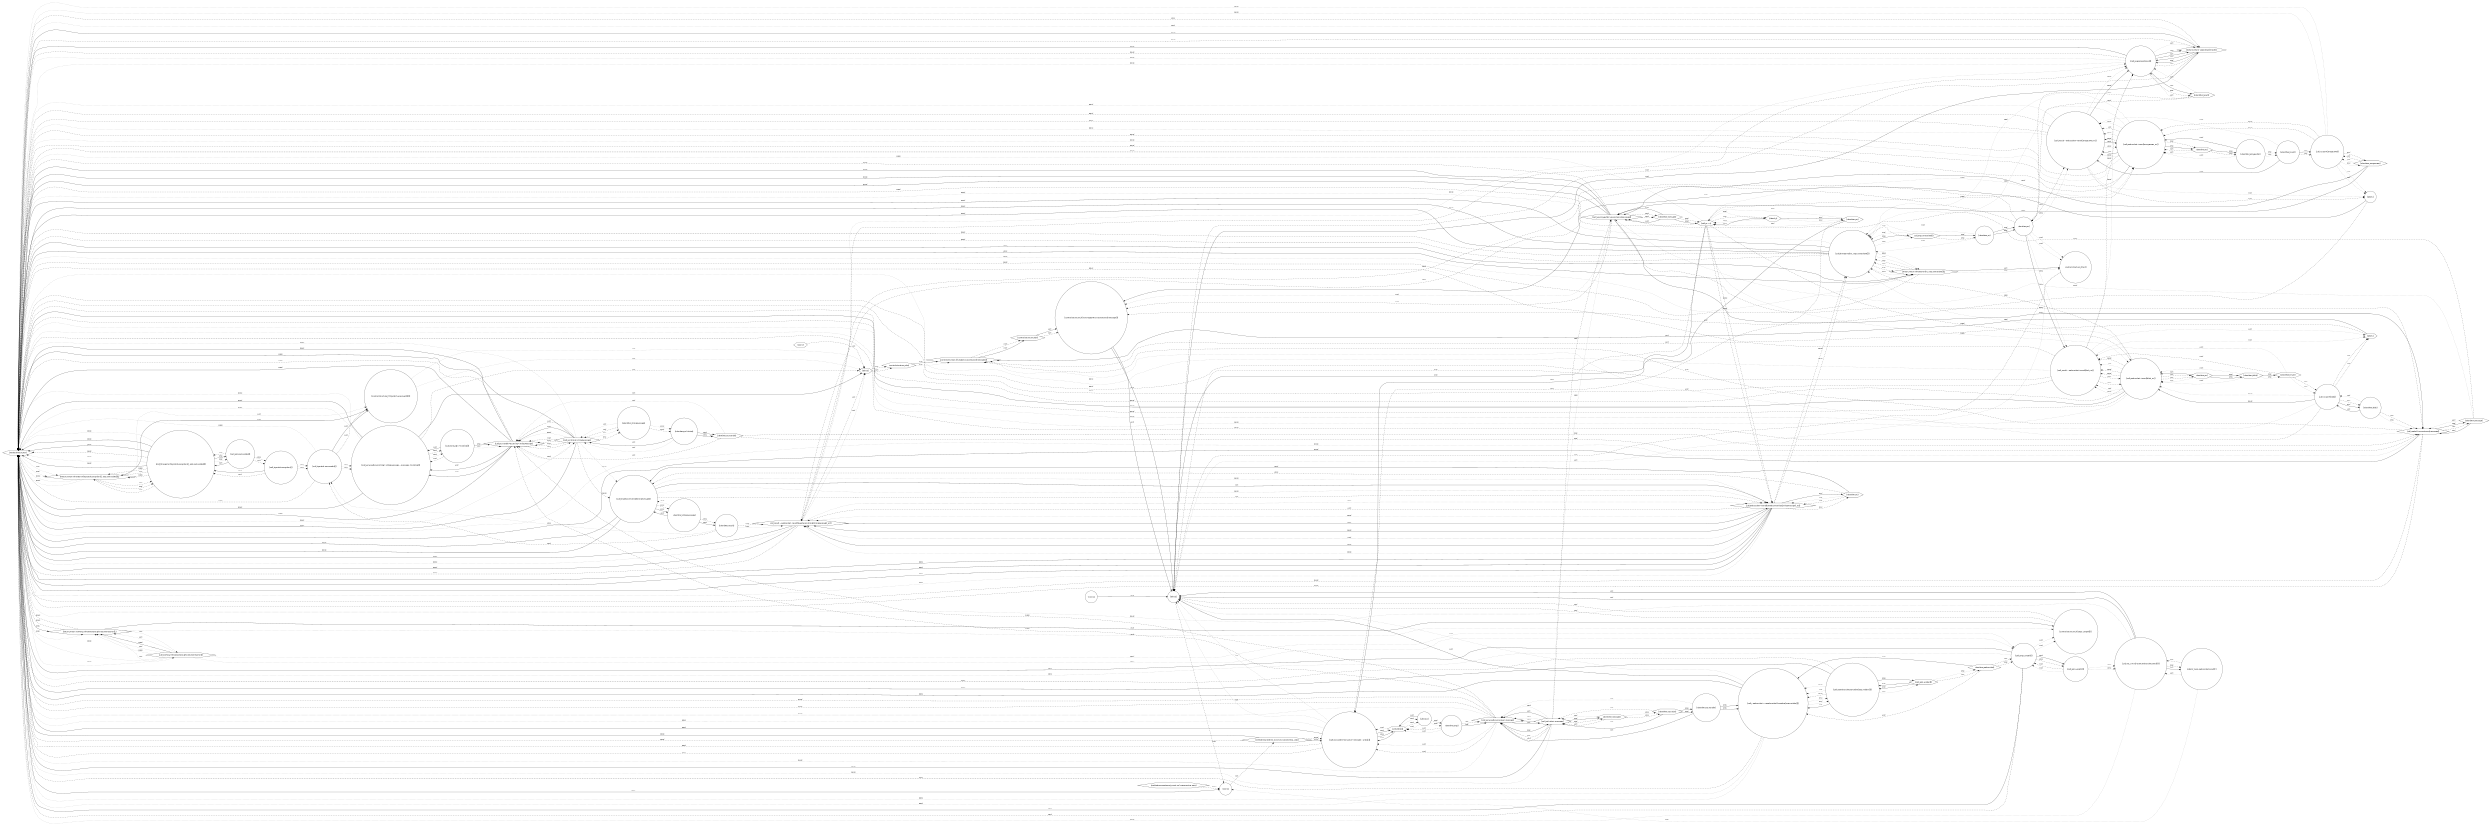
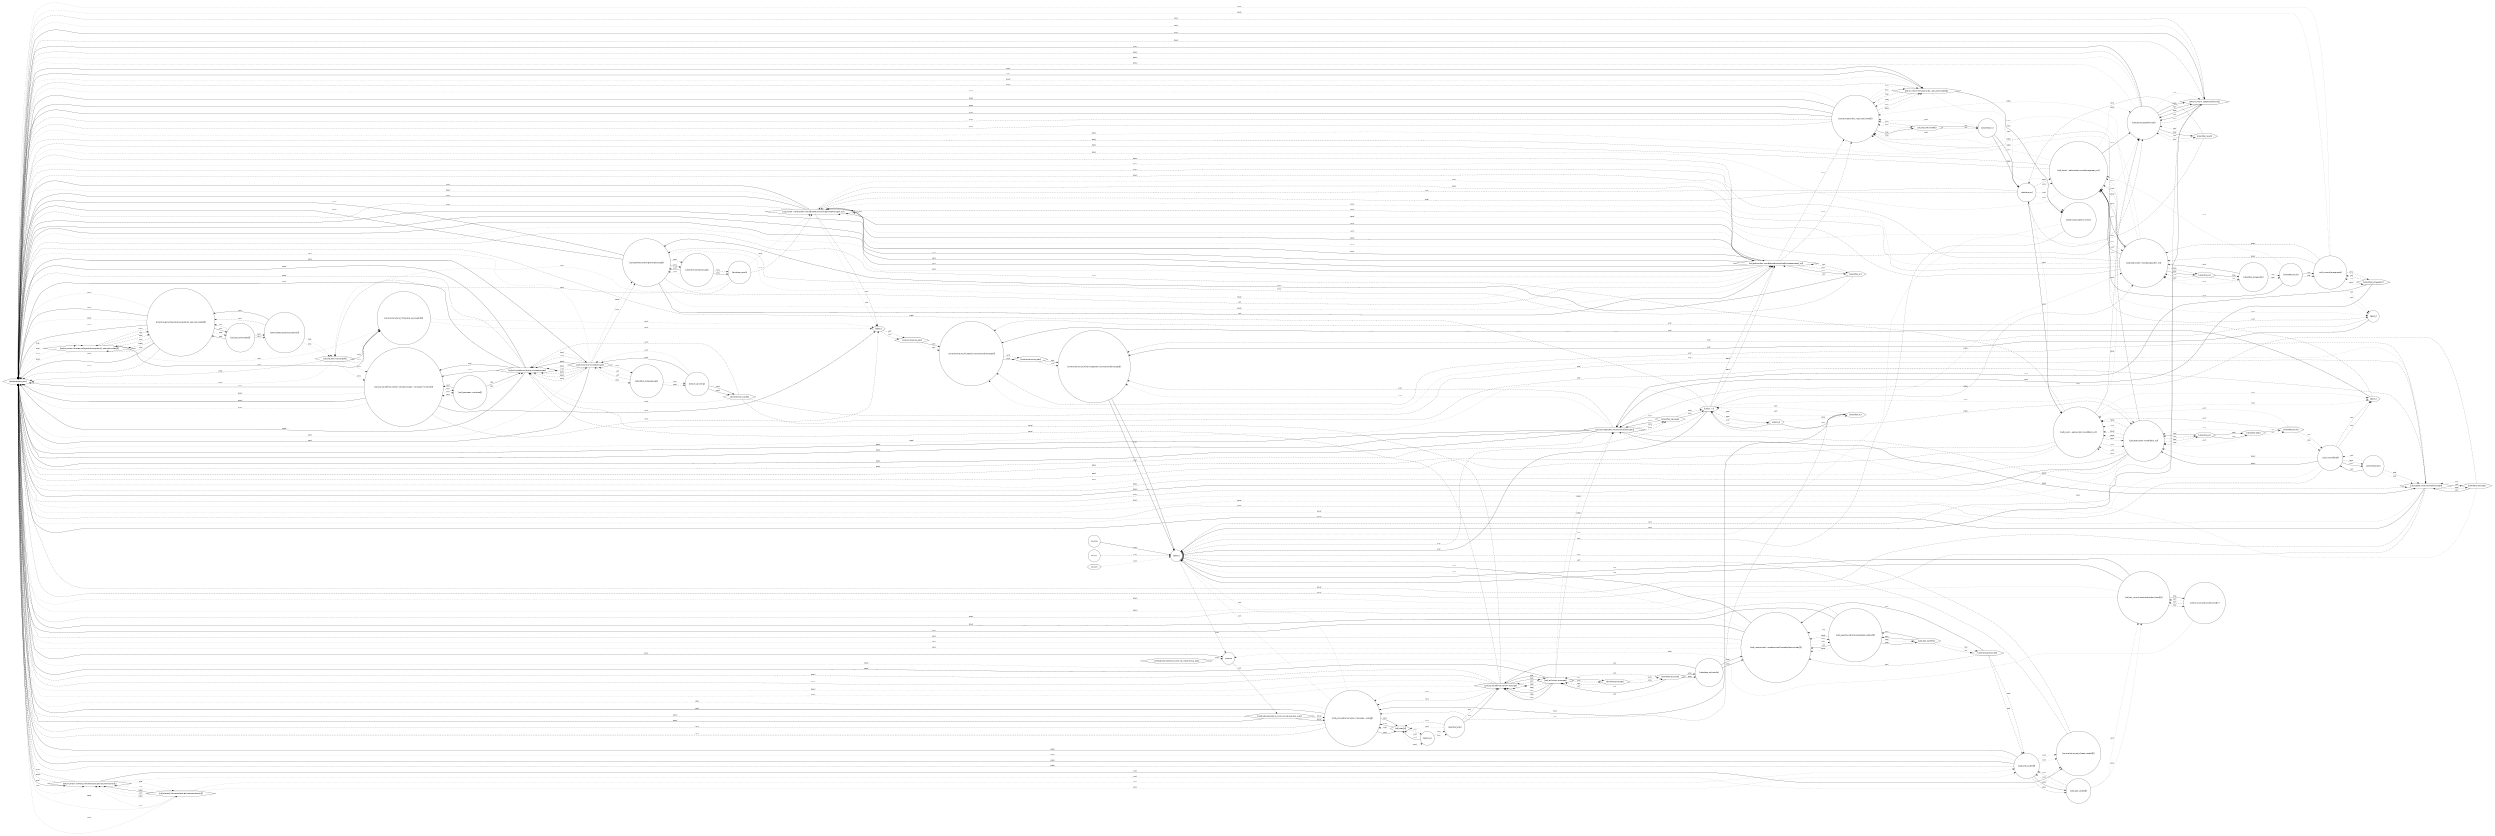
(2141, 61) -> (2144, 123)
(2076, 267) -> (2078, 220)
(801, 345) -> none
(963, 360) -> (971, 354)
(684, 431) -> (697, 384)
(324, 466) -> (335, 359)
(281, 468) -> (285, 333)
none -> (1094, 556)
none -> (1094, 567)
